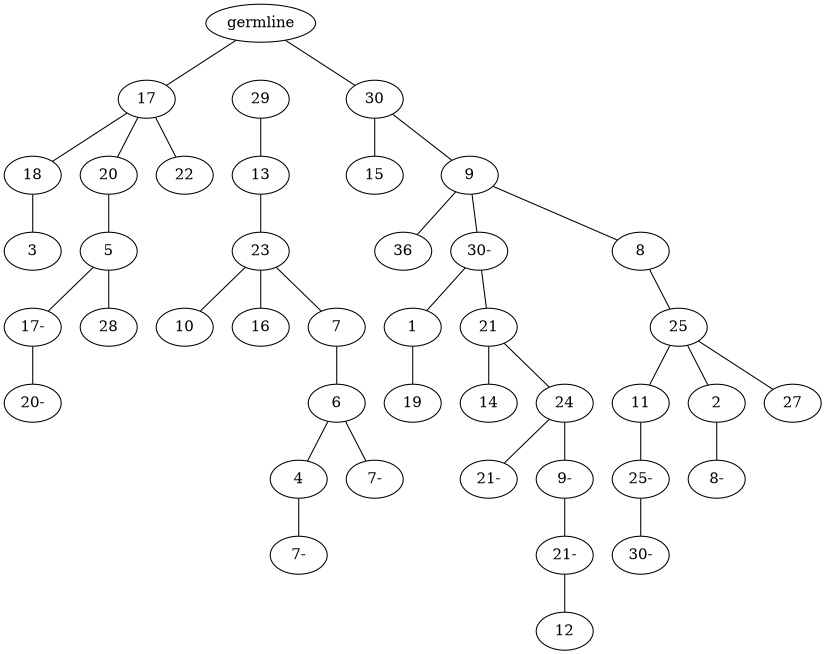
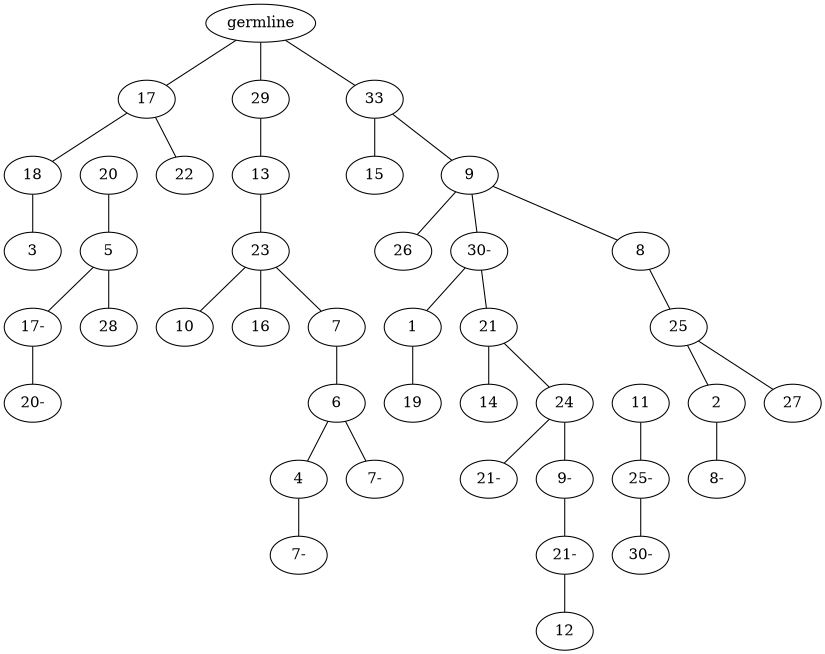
none -> (261, 61)
(375, 99) -> (375, 99)
(128, 137) -> none
(403, 251) -> (403, 251)
(660, 365) -> none
